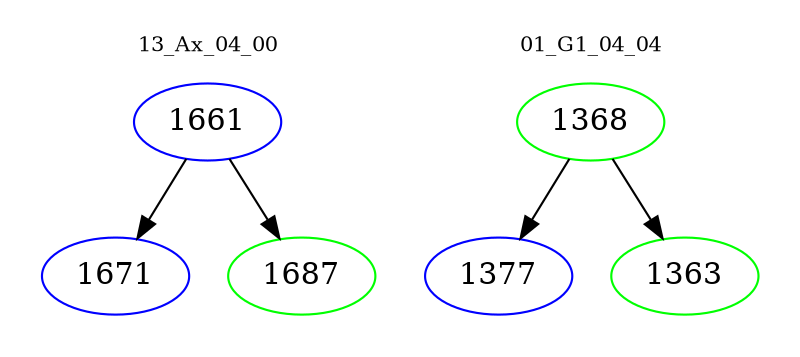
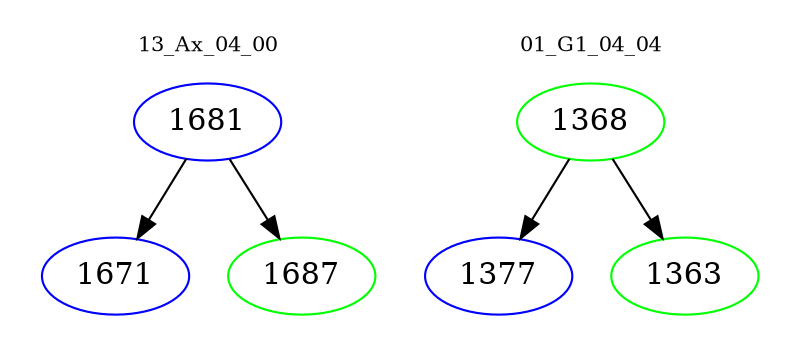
(208, 122) -> (208, 122)
